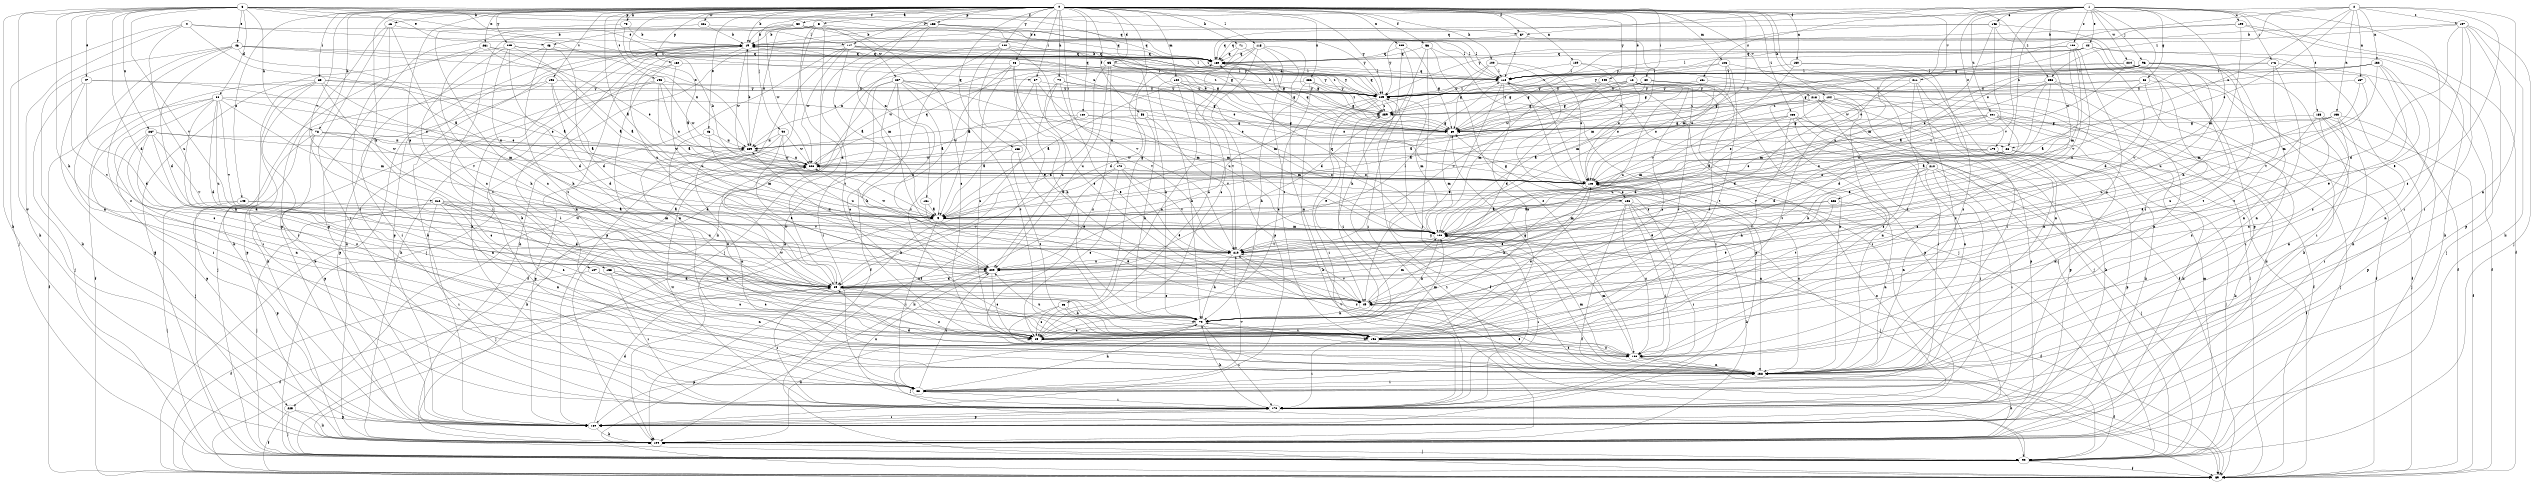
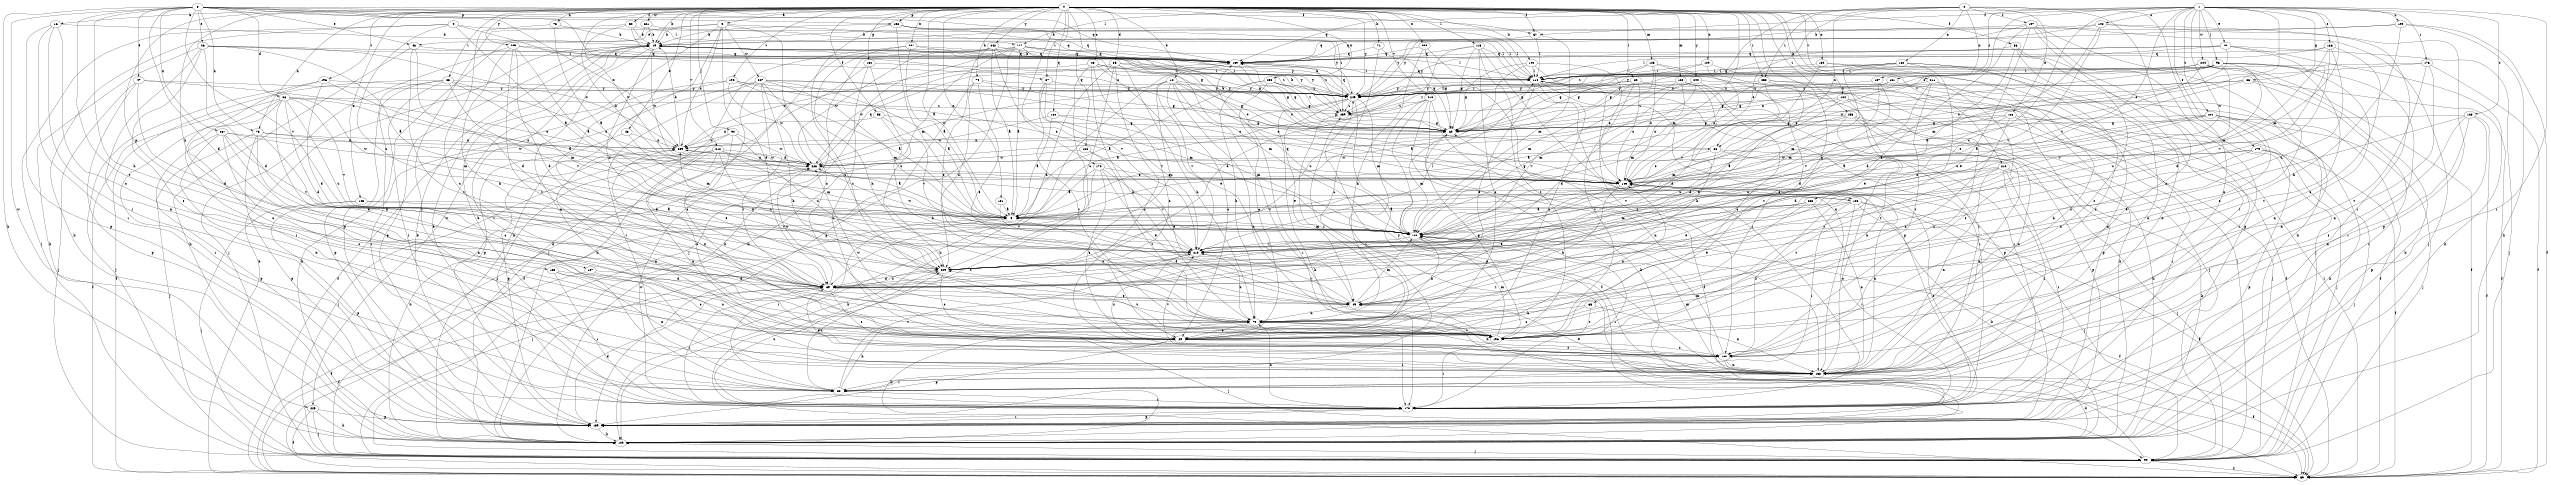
(664, 251) -> (766, 155)
(2205, 279) -> (2273, 279)
